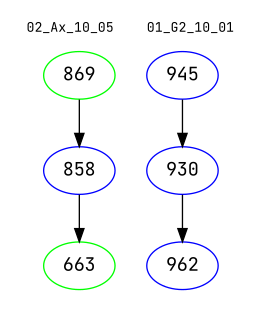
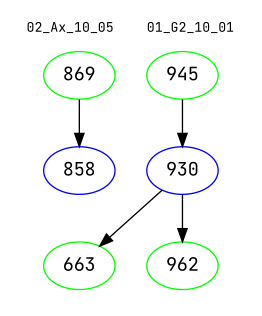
(182, 75) -> (182, 75)
(79, 212) -> (145, 205)
(182, 266) -> (182, 266)
